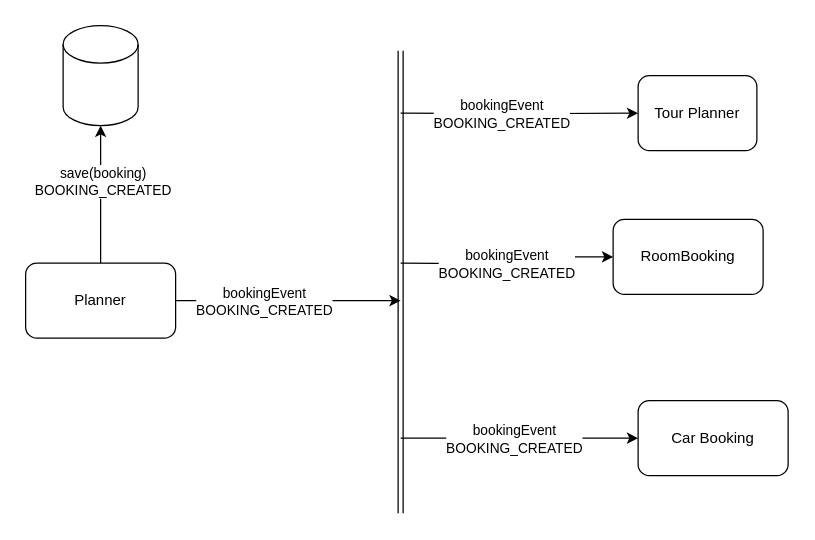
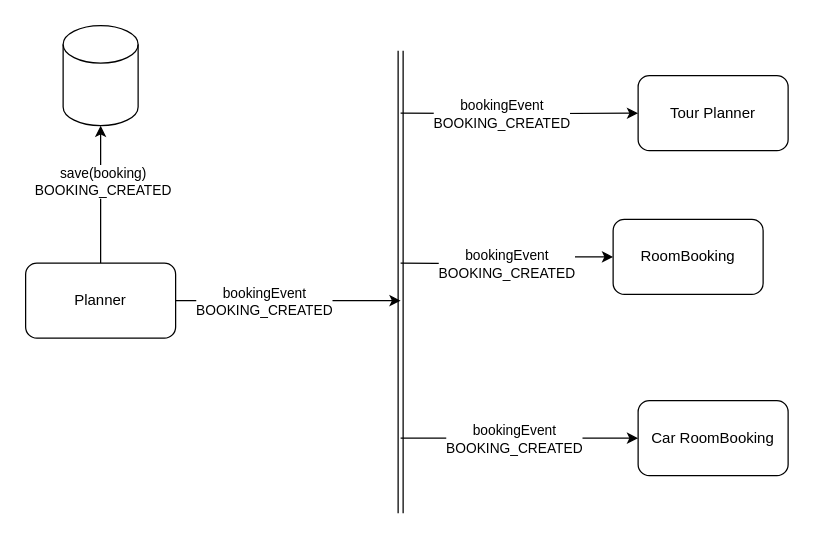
(698, 113) -> (713, 113)
(713, 438) -> (713, 438)
